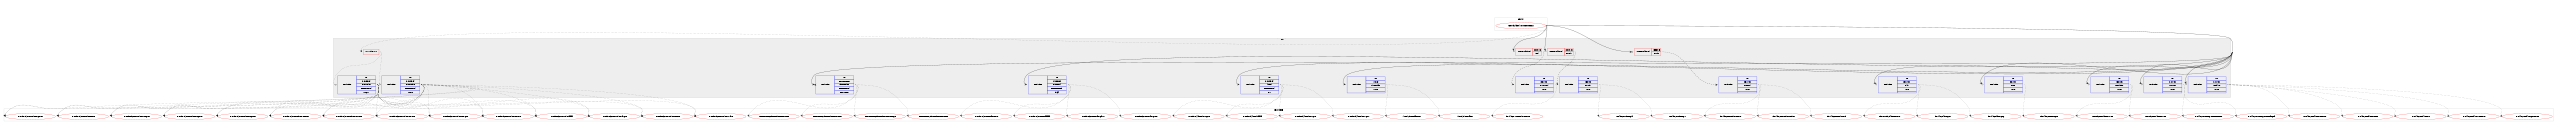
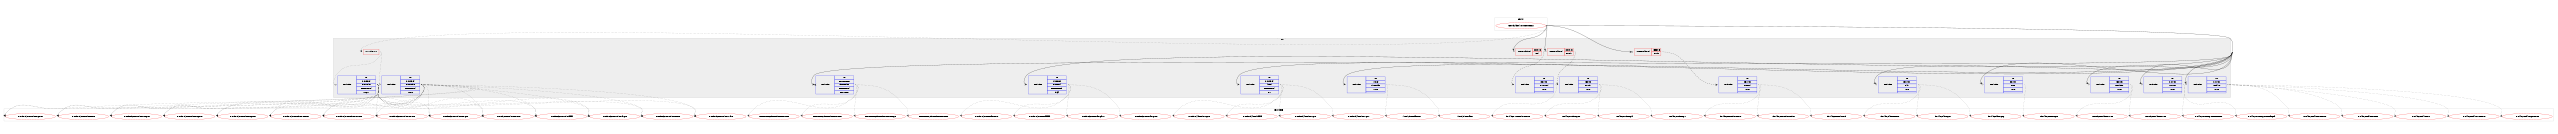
(509, 117) -> (509, 117)
none -> (1571, 117)
(1890, 117) -> (1890, 117)
